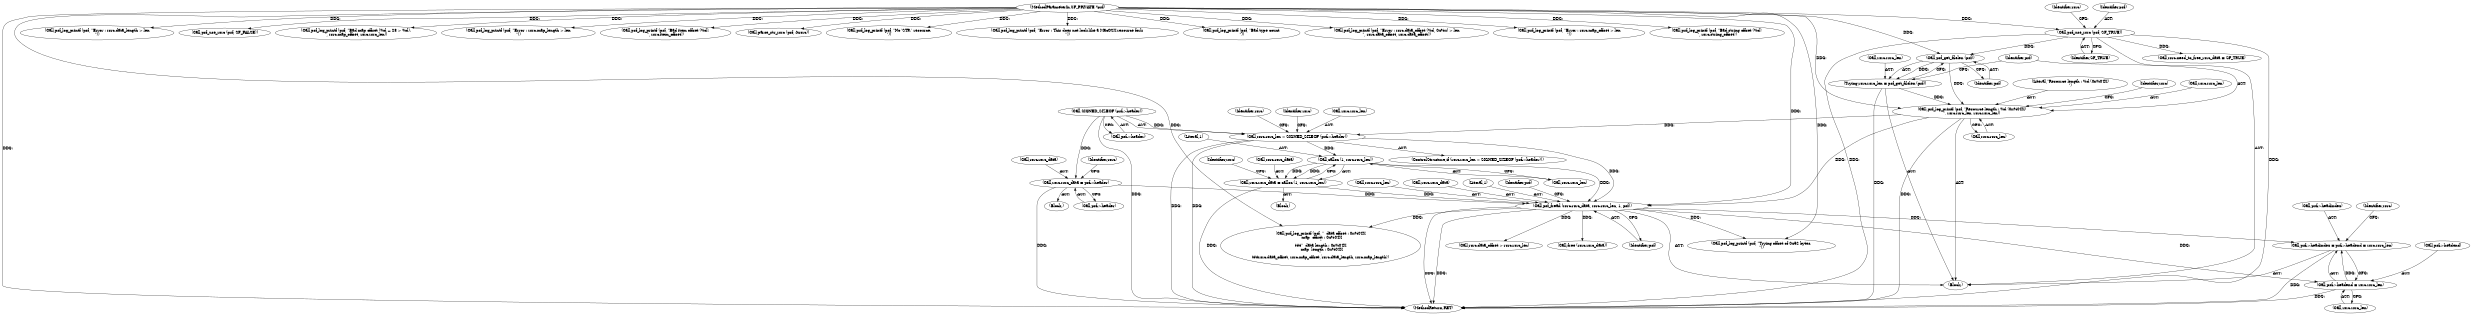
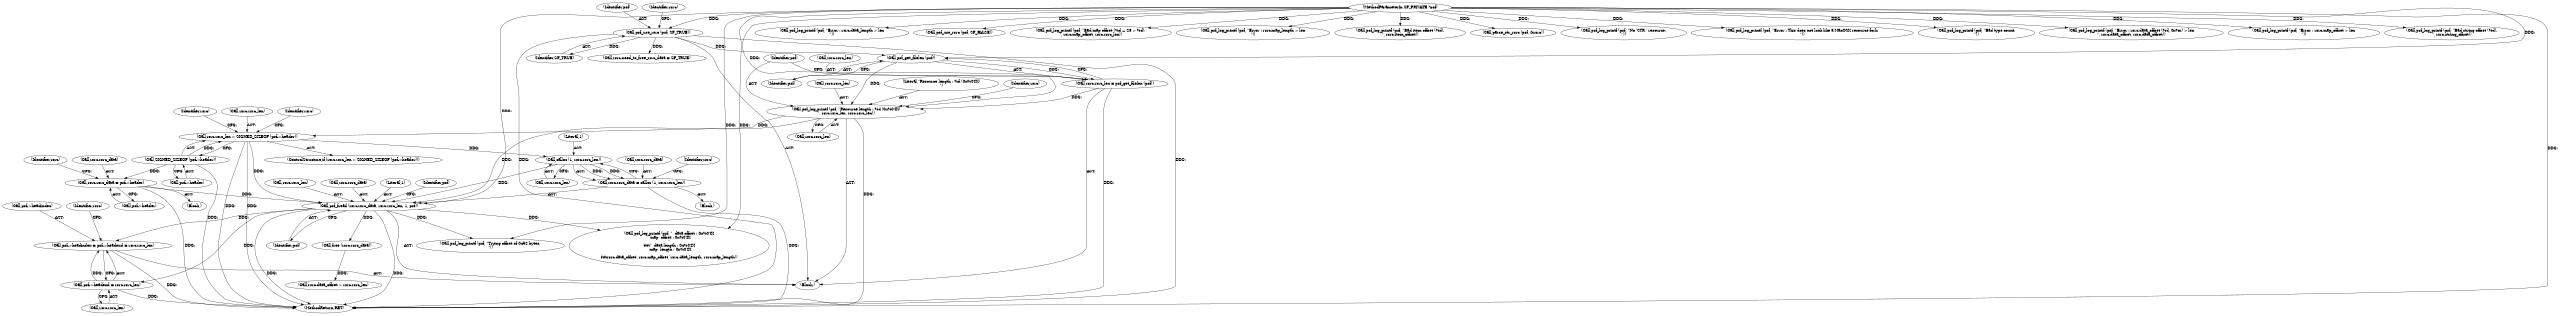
(2098, 47) -> (615, 47)
(1885, 84) -> (1115, 84)
none -> (218, 149)
(1430, 195) -> (553, 195)
(1539, 225) -> (341, 264)
(2443, 246) -> none
